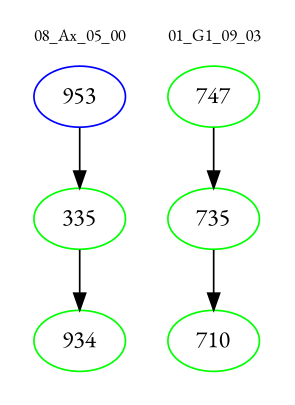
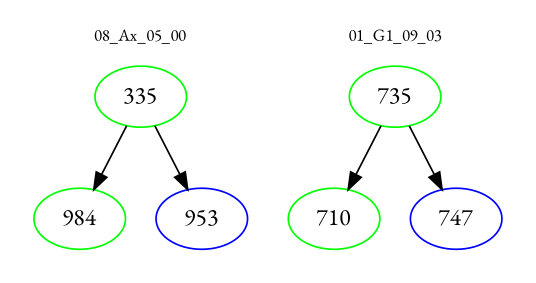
(214, 97) -> (456, 219)
(80, 149) -> (167, 150)
(214, 149) -> (422, 150)
(80, 341) -> (80, 219)
